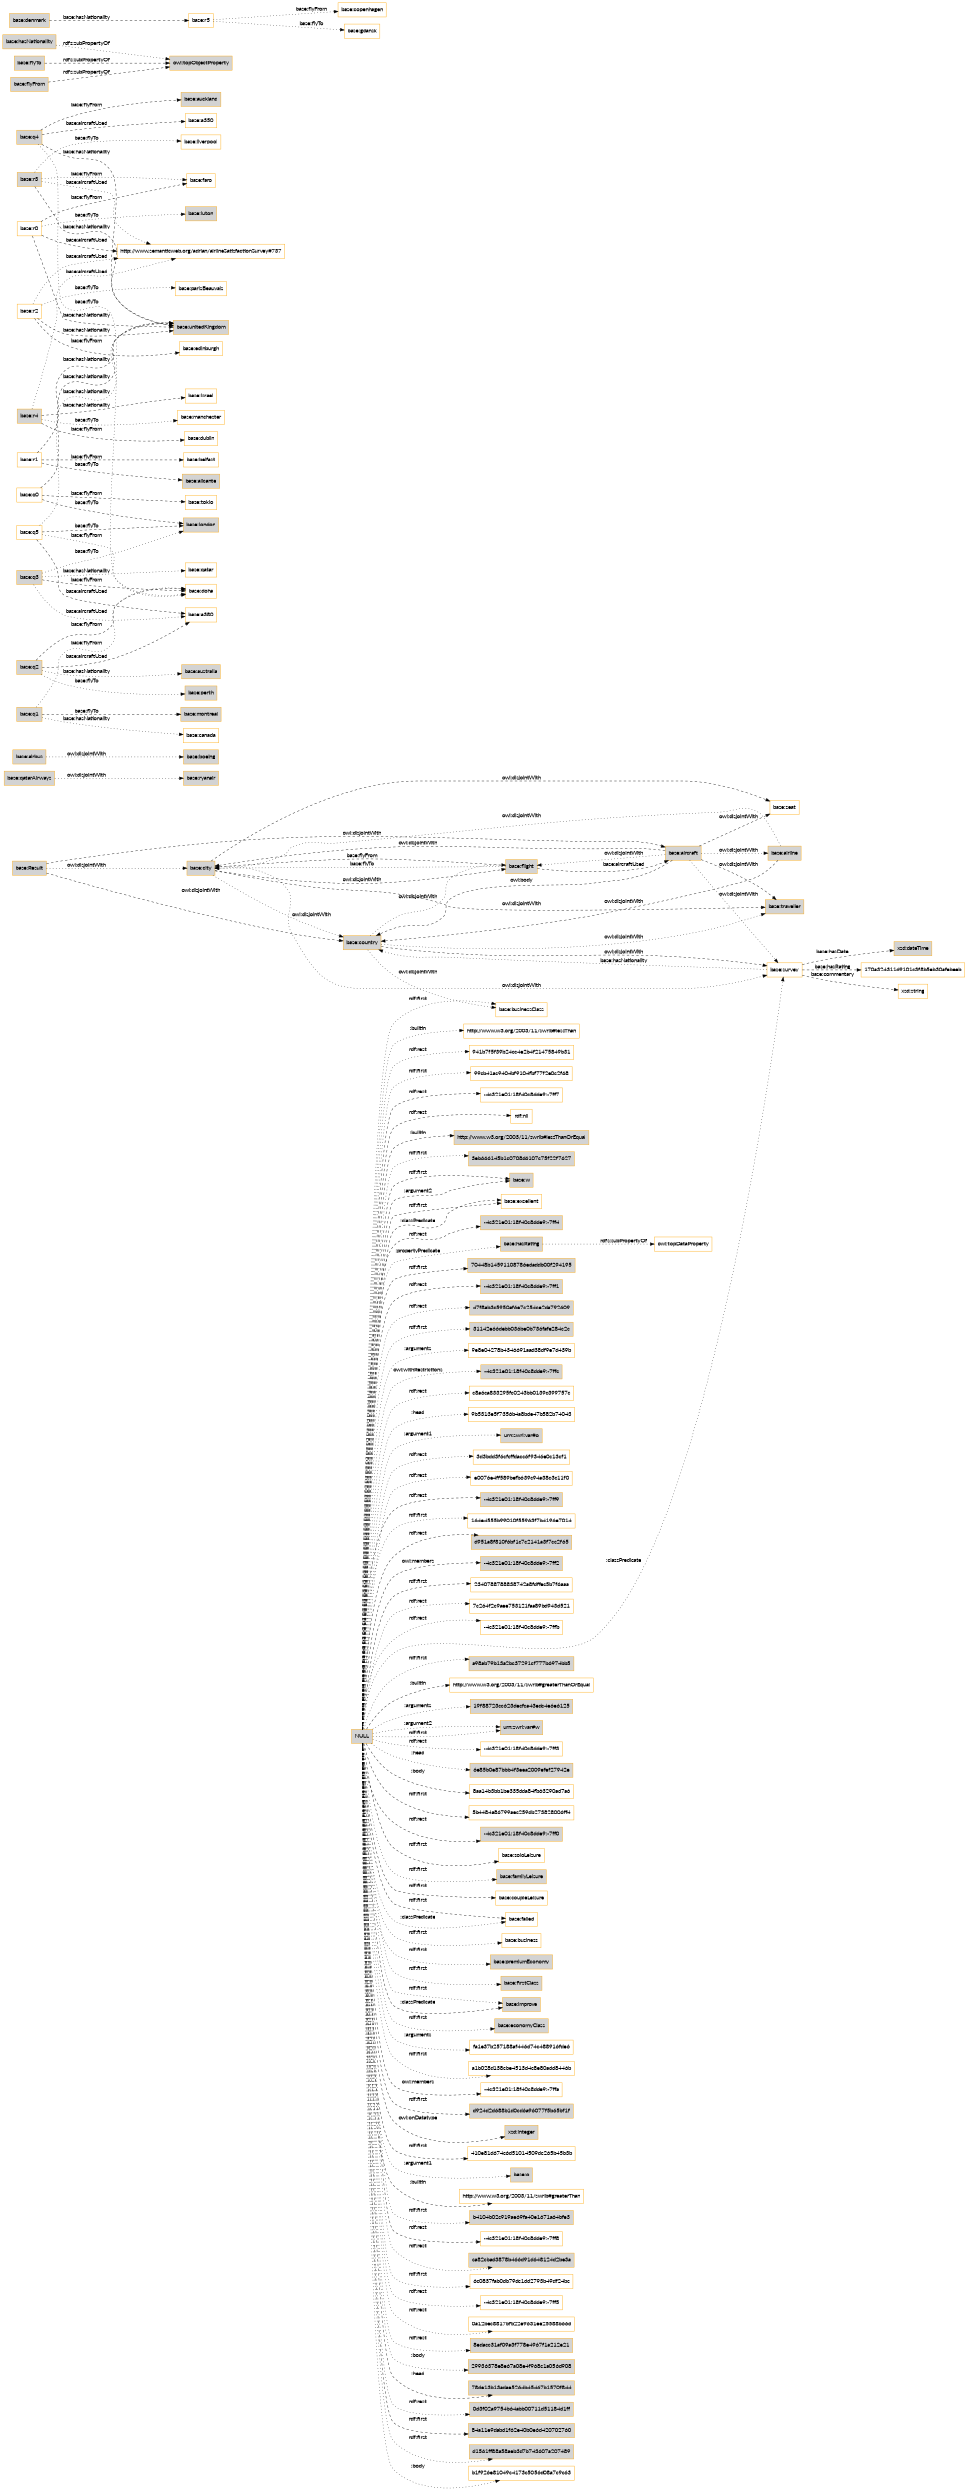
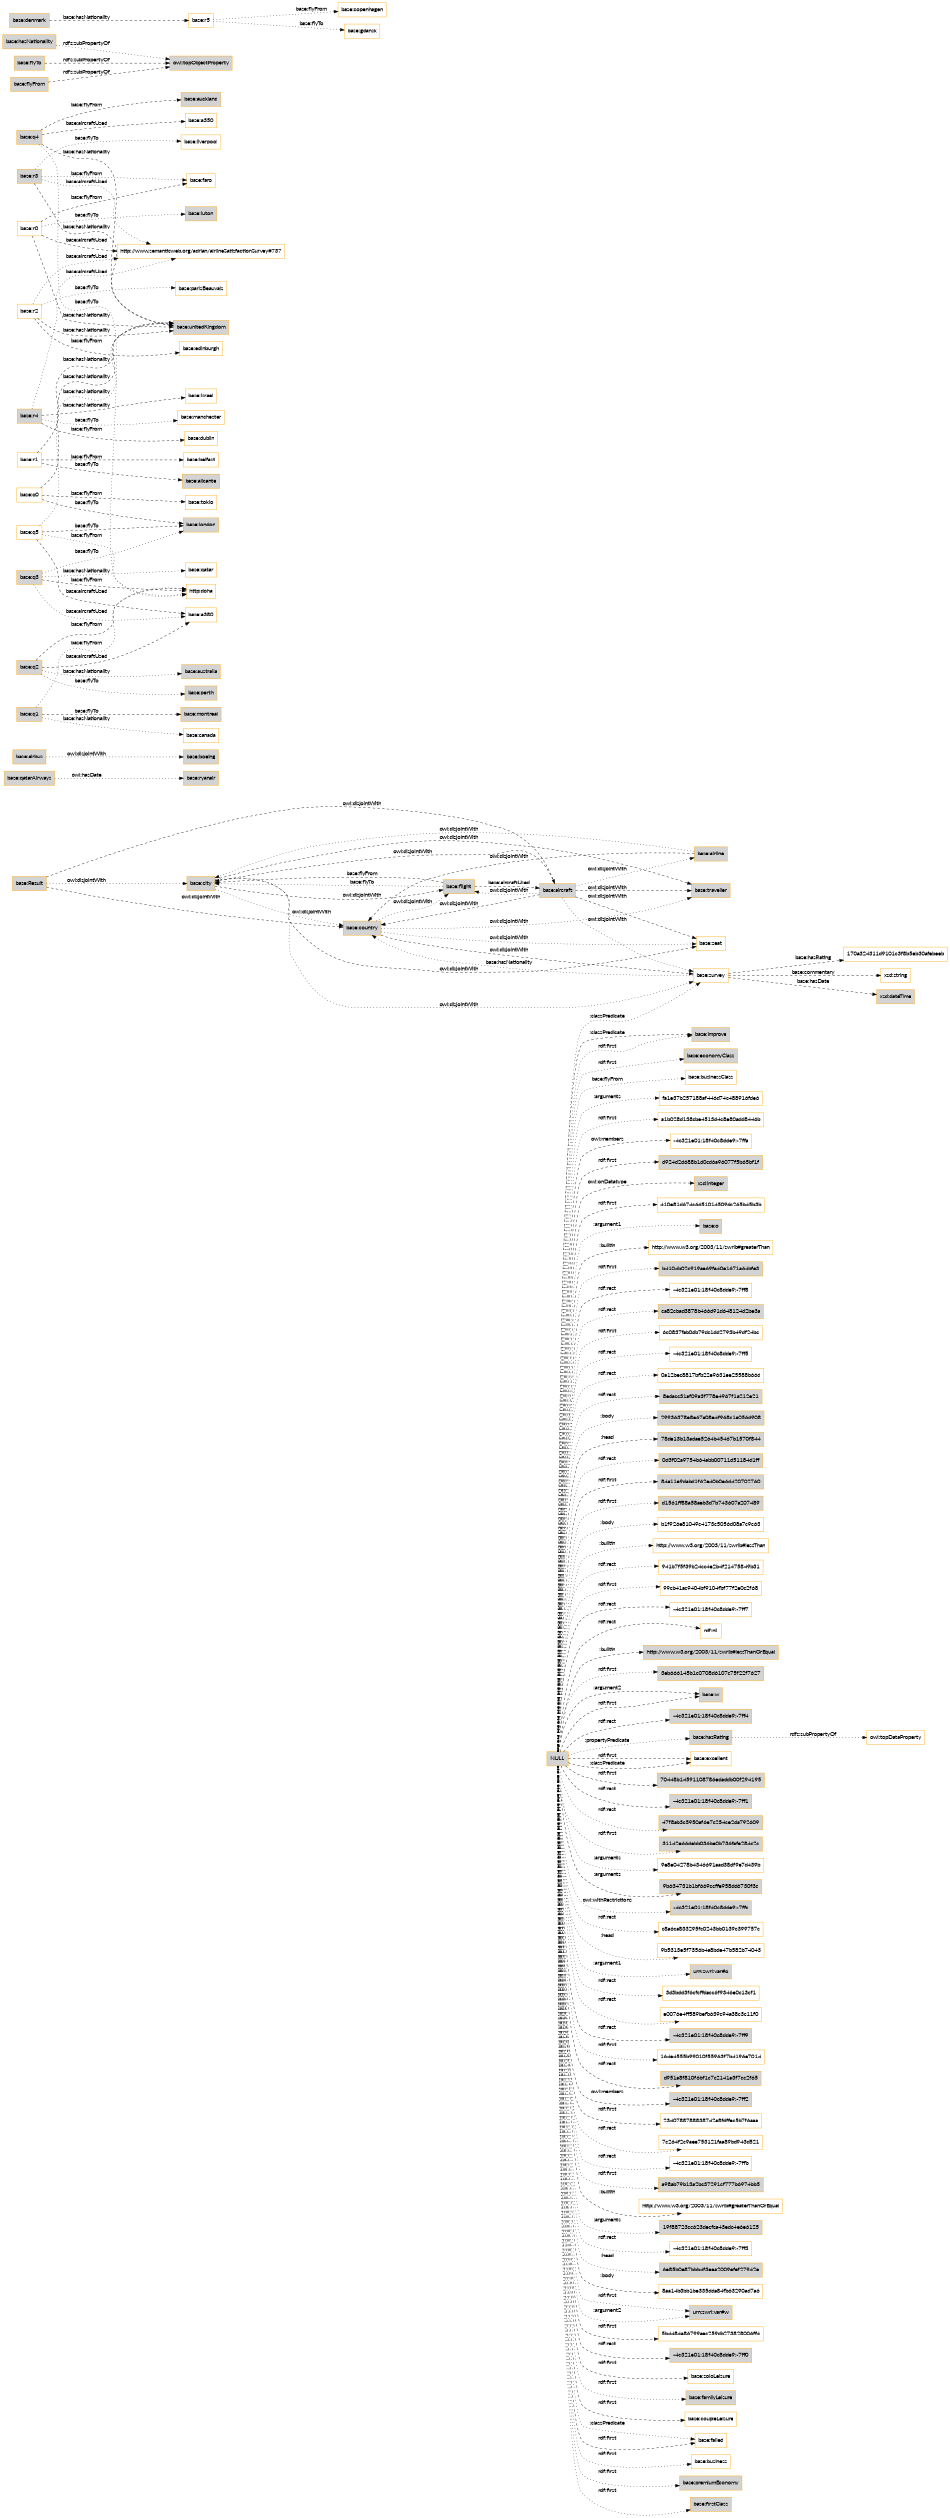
(201, 591) -> (201, 591)
(87, 775) -> (87, 775)
(521, 880) -> (459, 904)
(427, 992) -> (536, 943)
(418, 999) -> (607, 1079)
none -> (711, 1887)
